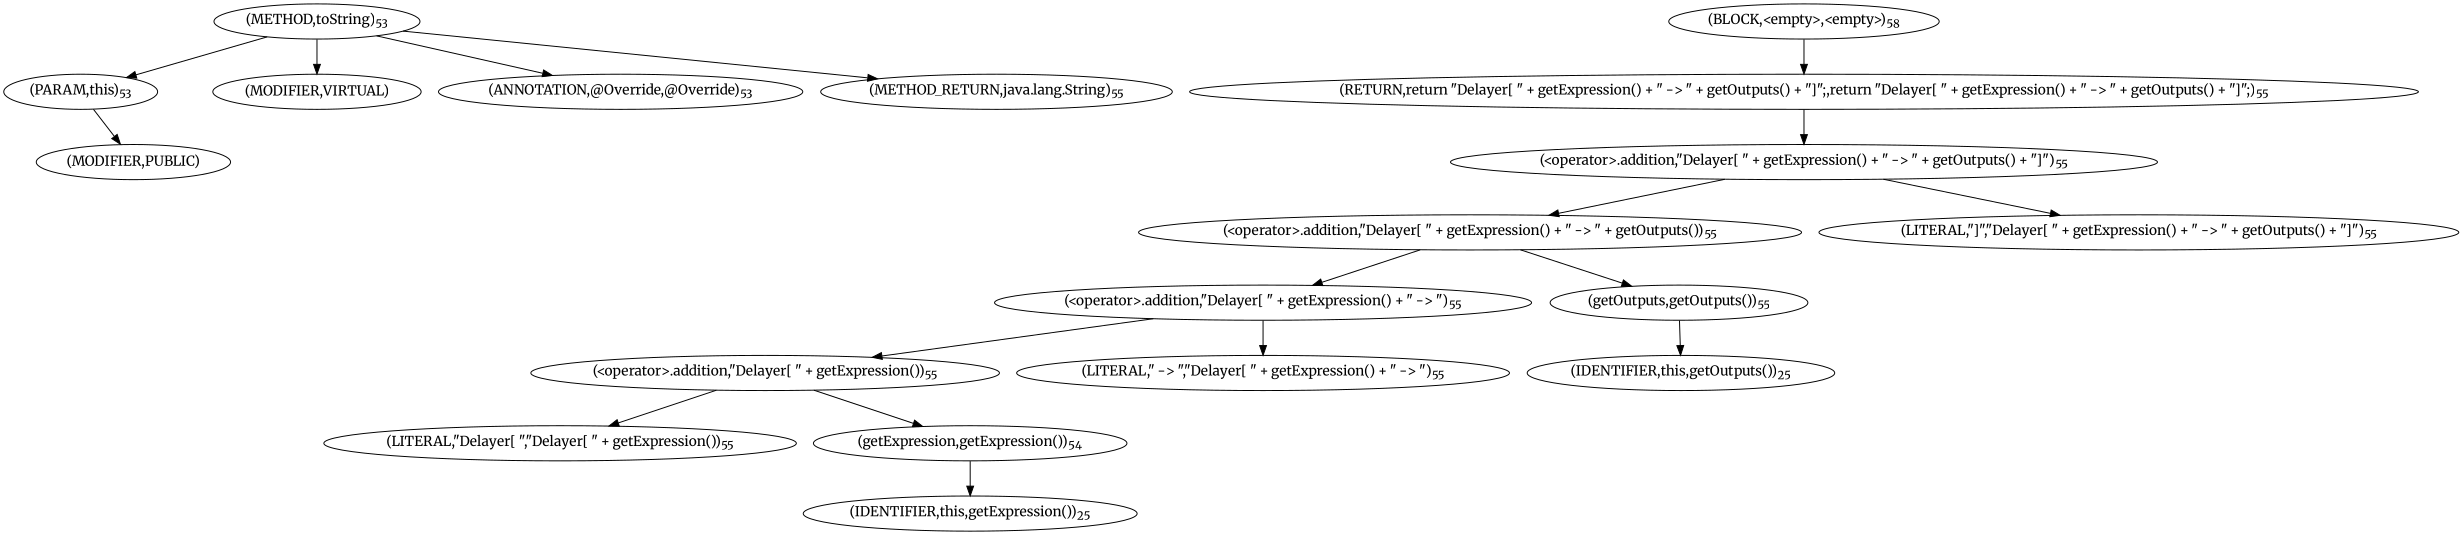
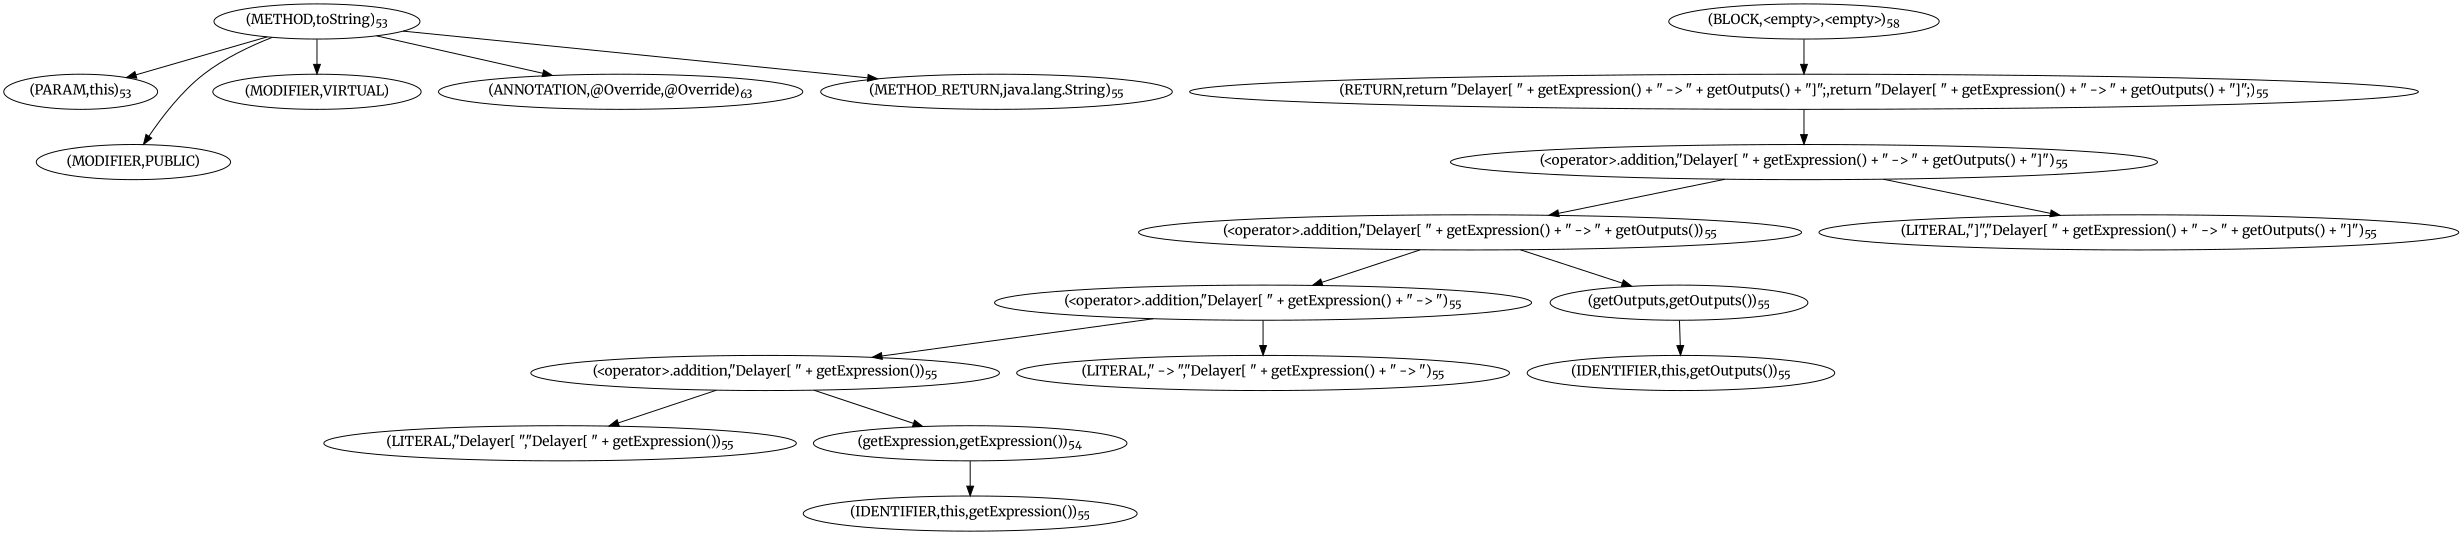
(747, 90) -> (747, 90)
(104, 123) -> (202, 76)
(1784, 372) -> (1784, 372)
(1084, 512) -> (1084, 512)
